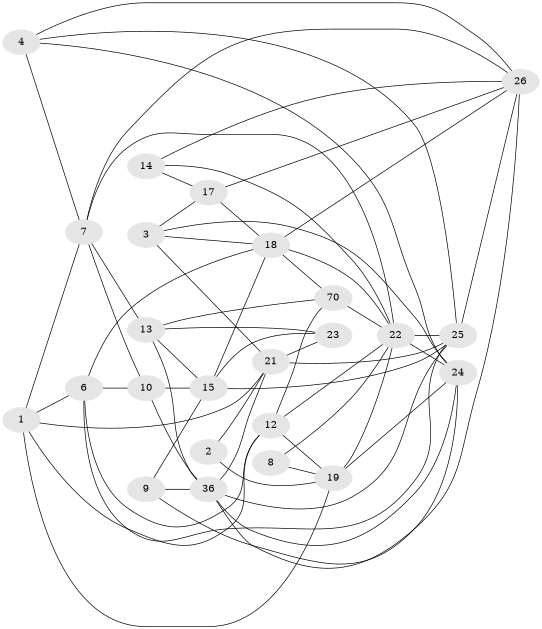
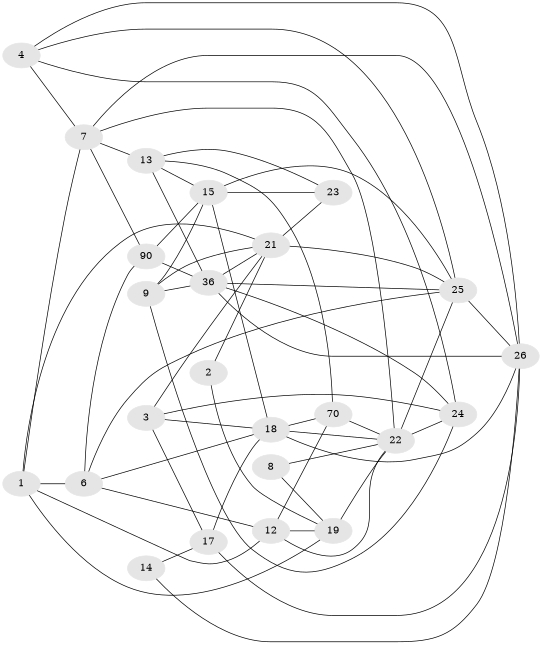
(301, 210) -> none
none -> (203, 259)
(146, 388) -> (146, 256)
(396, 426) -> none
